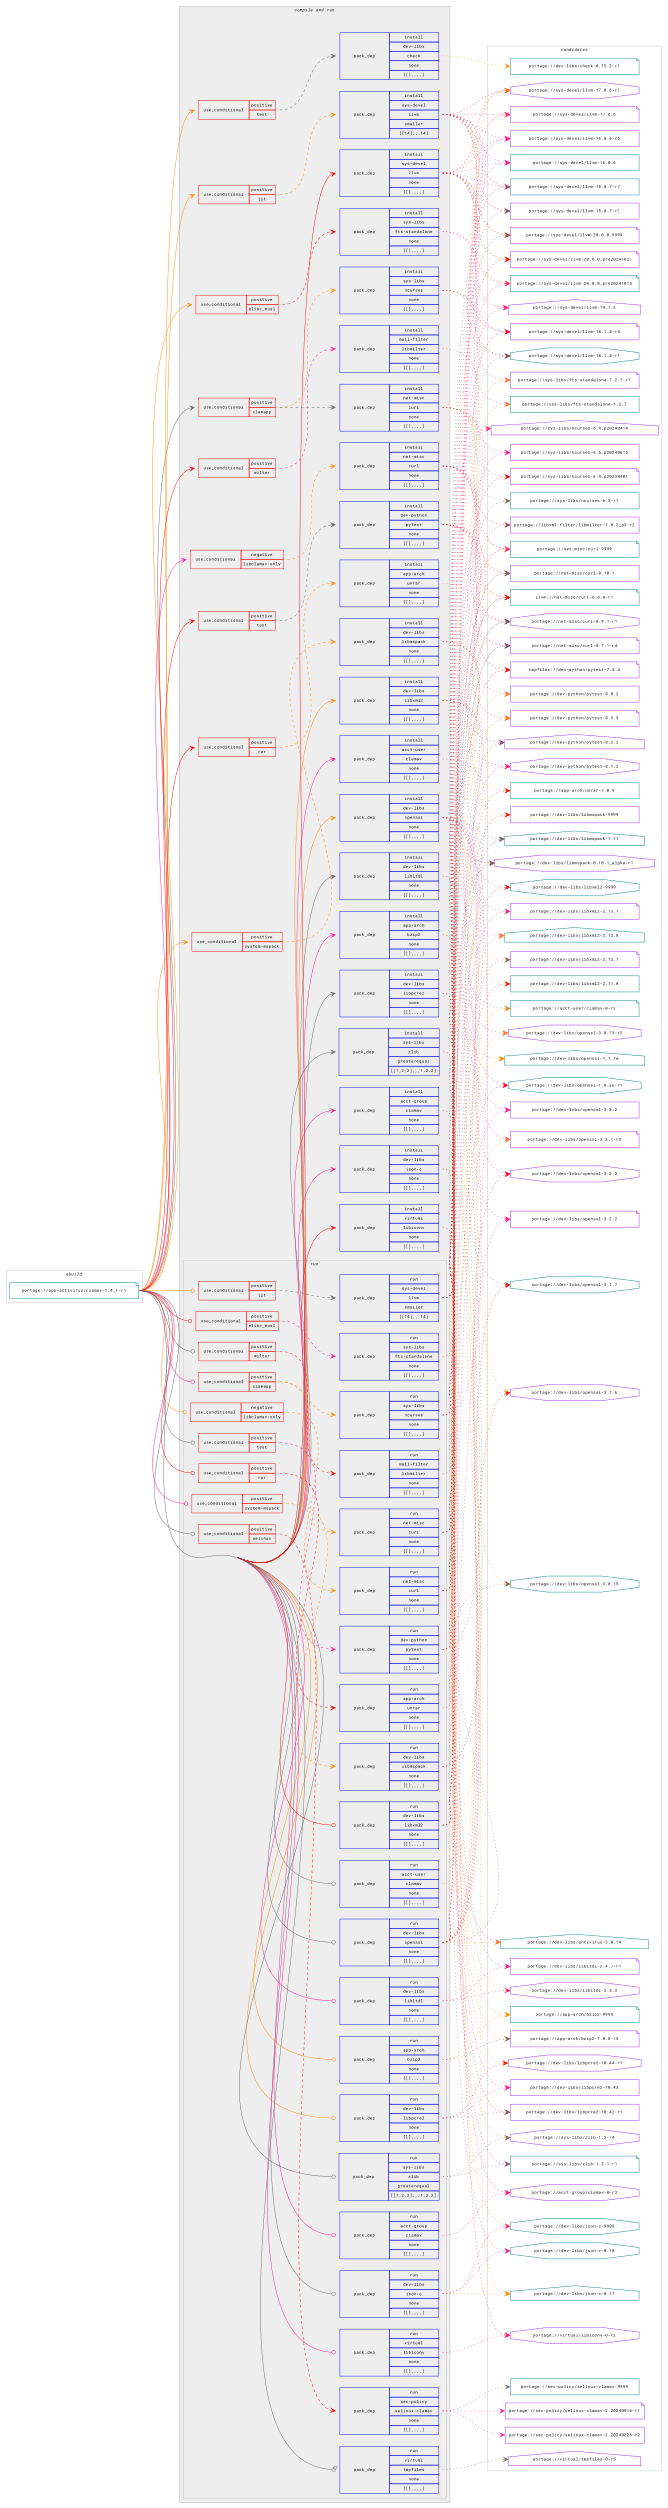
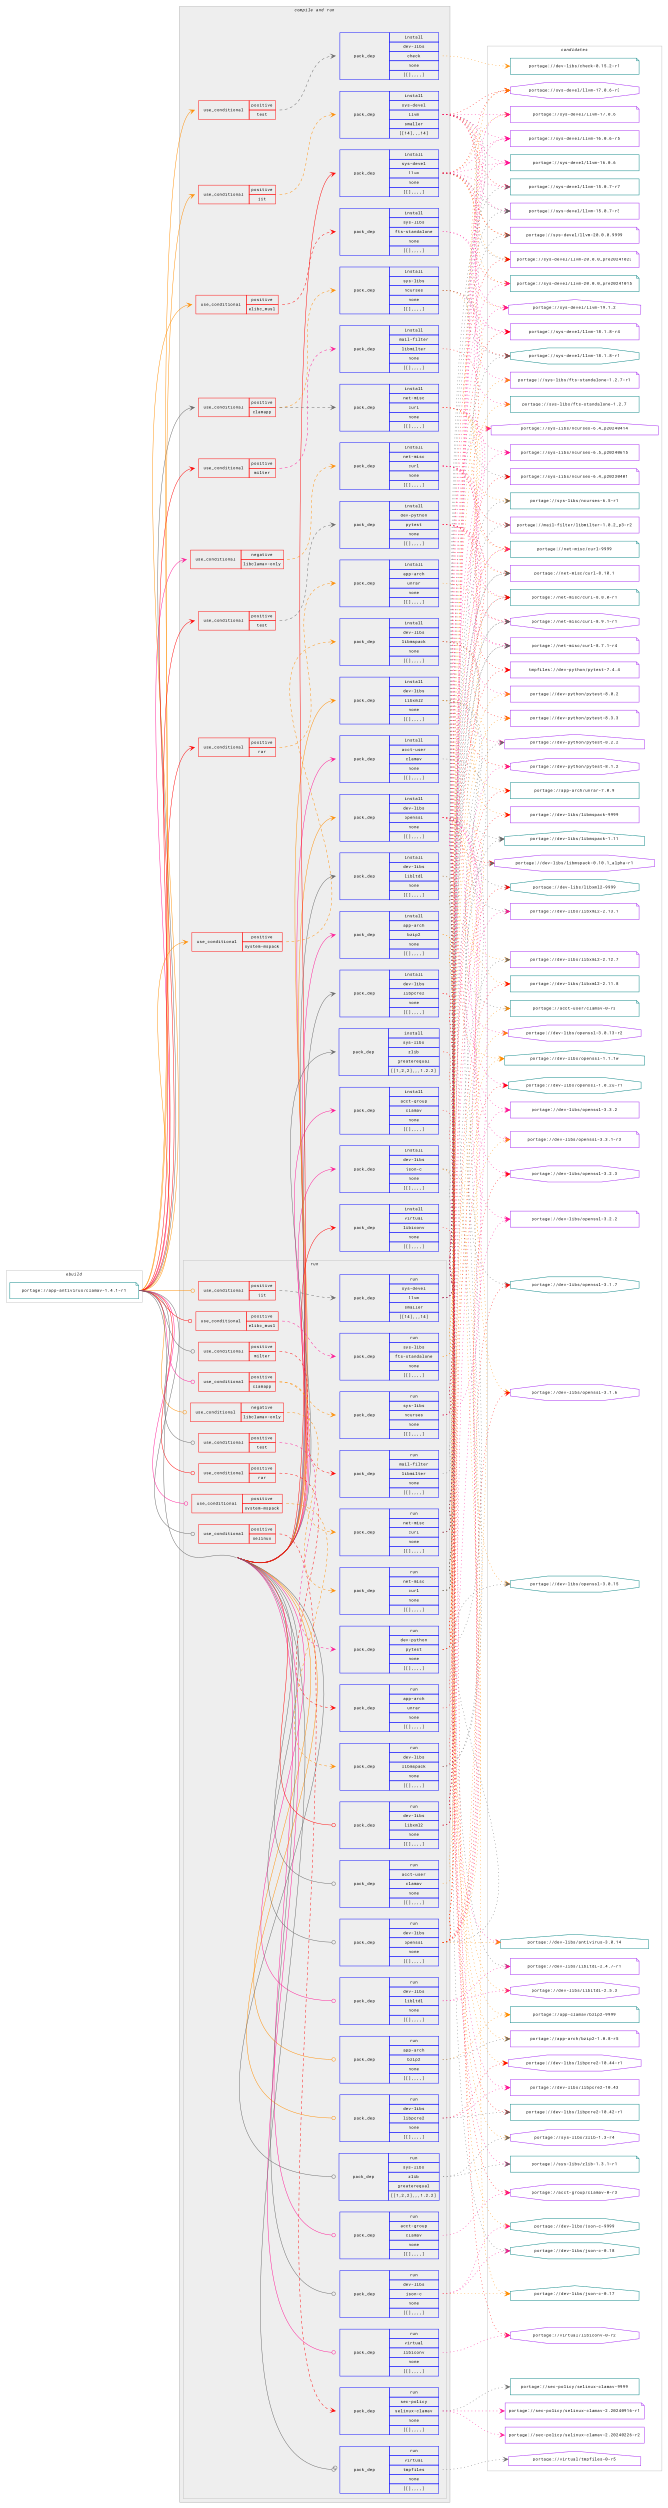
(575, 525) -> (575, 525)
(575, 597) -> (575, 597)
(575, 936) -> none
(575, 2015) -> (575, 2015)
(575, 2112) -> (575, 2112)
